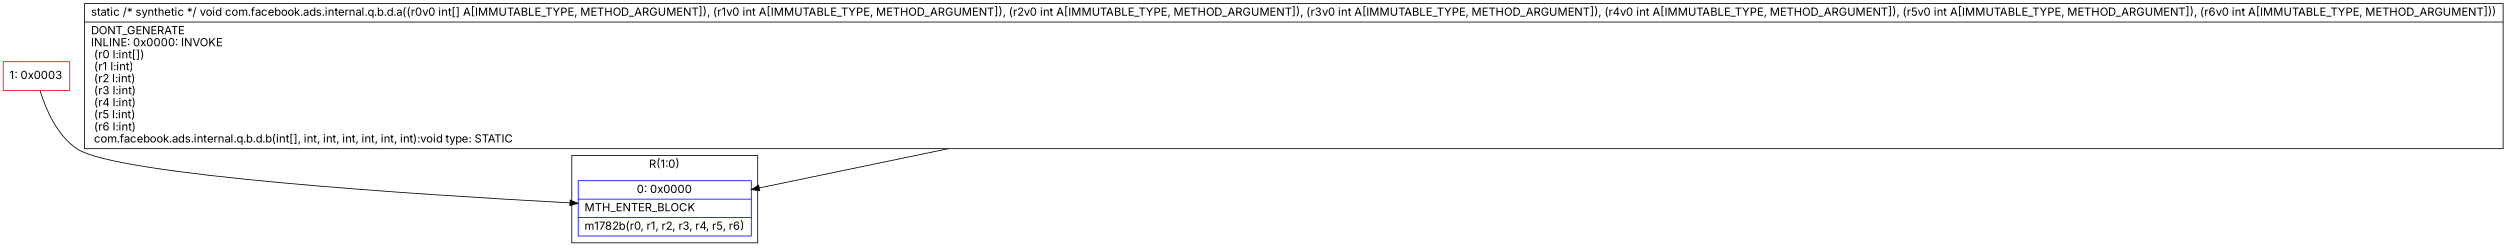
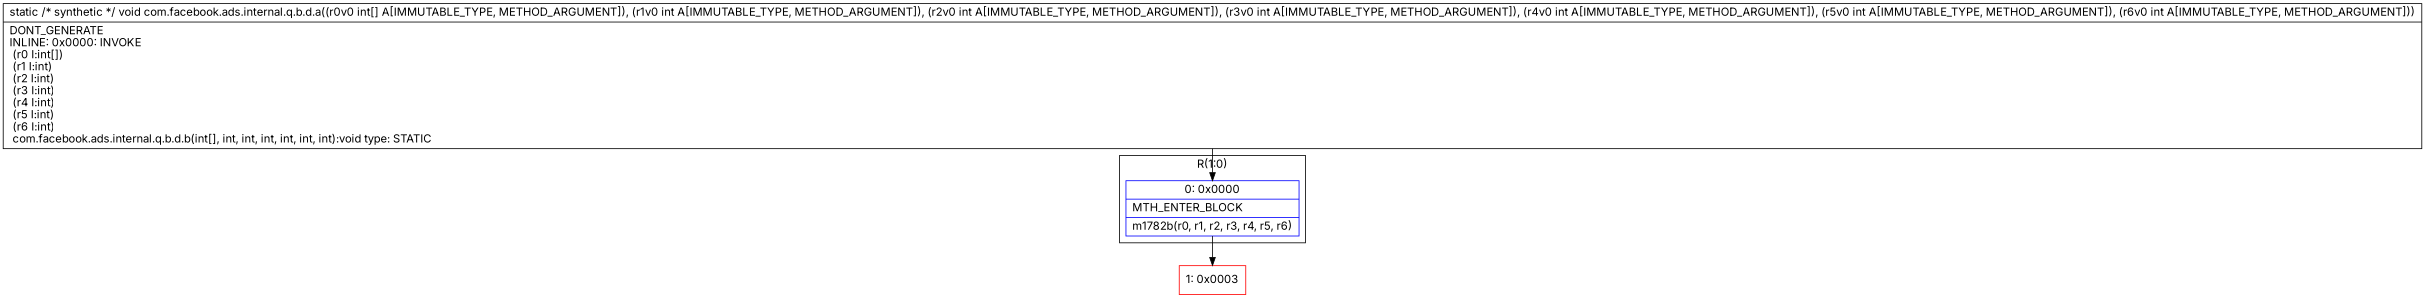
(287, 183) -> (1213, 248)
